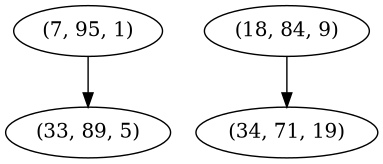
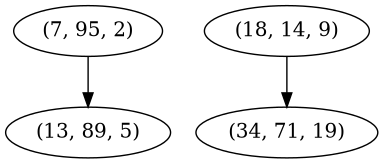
(88, 31) -> (88, 31)
(287, 31) -> (287, 31)
(88, 133) -> (88, 133)
